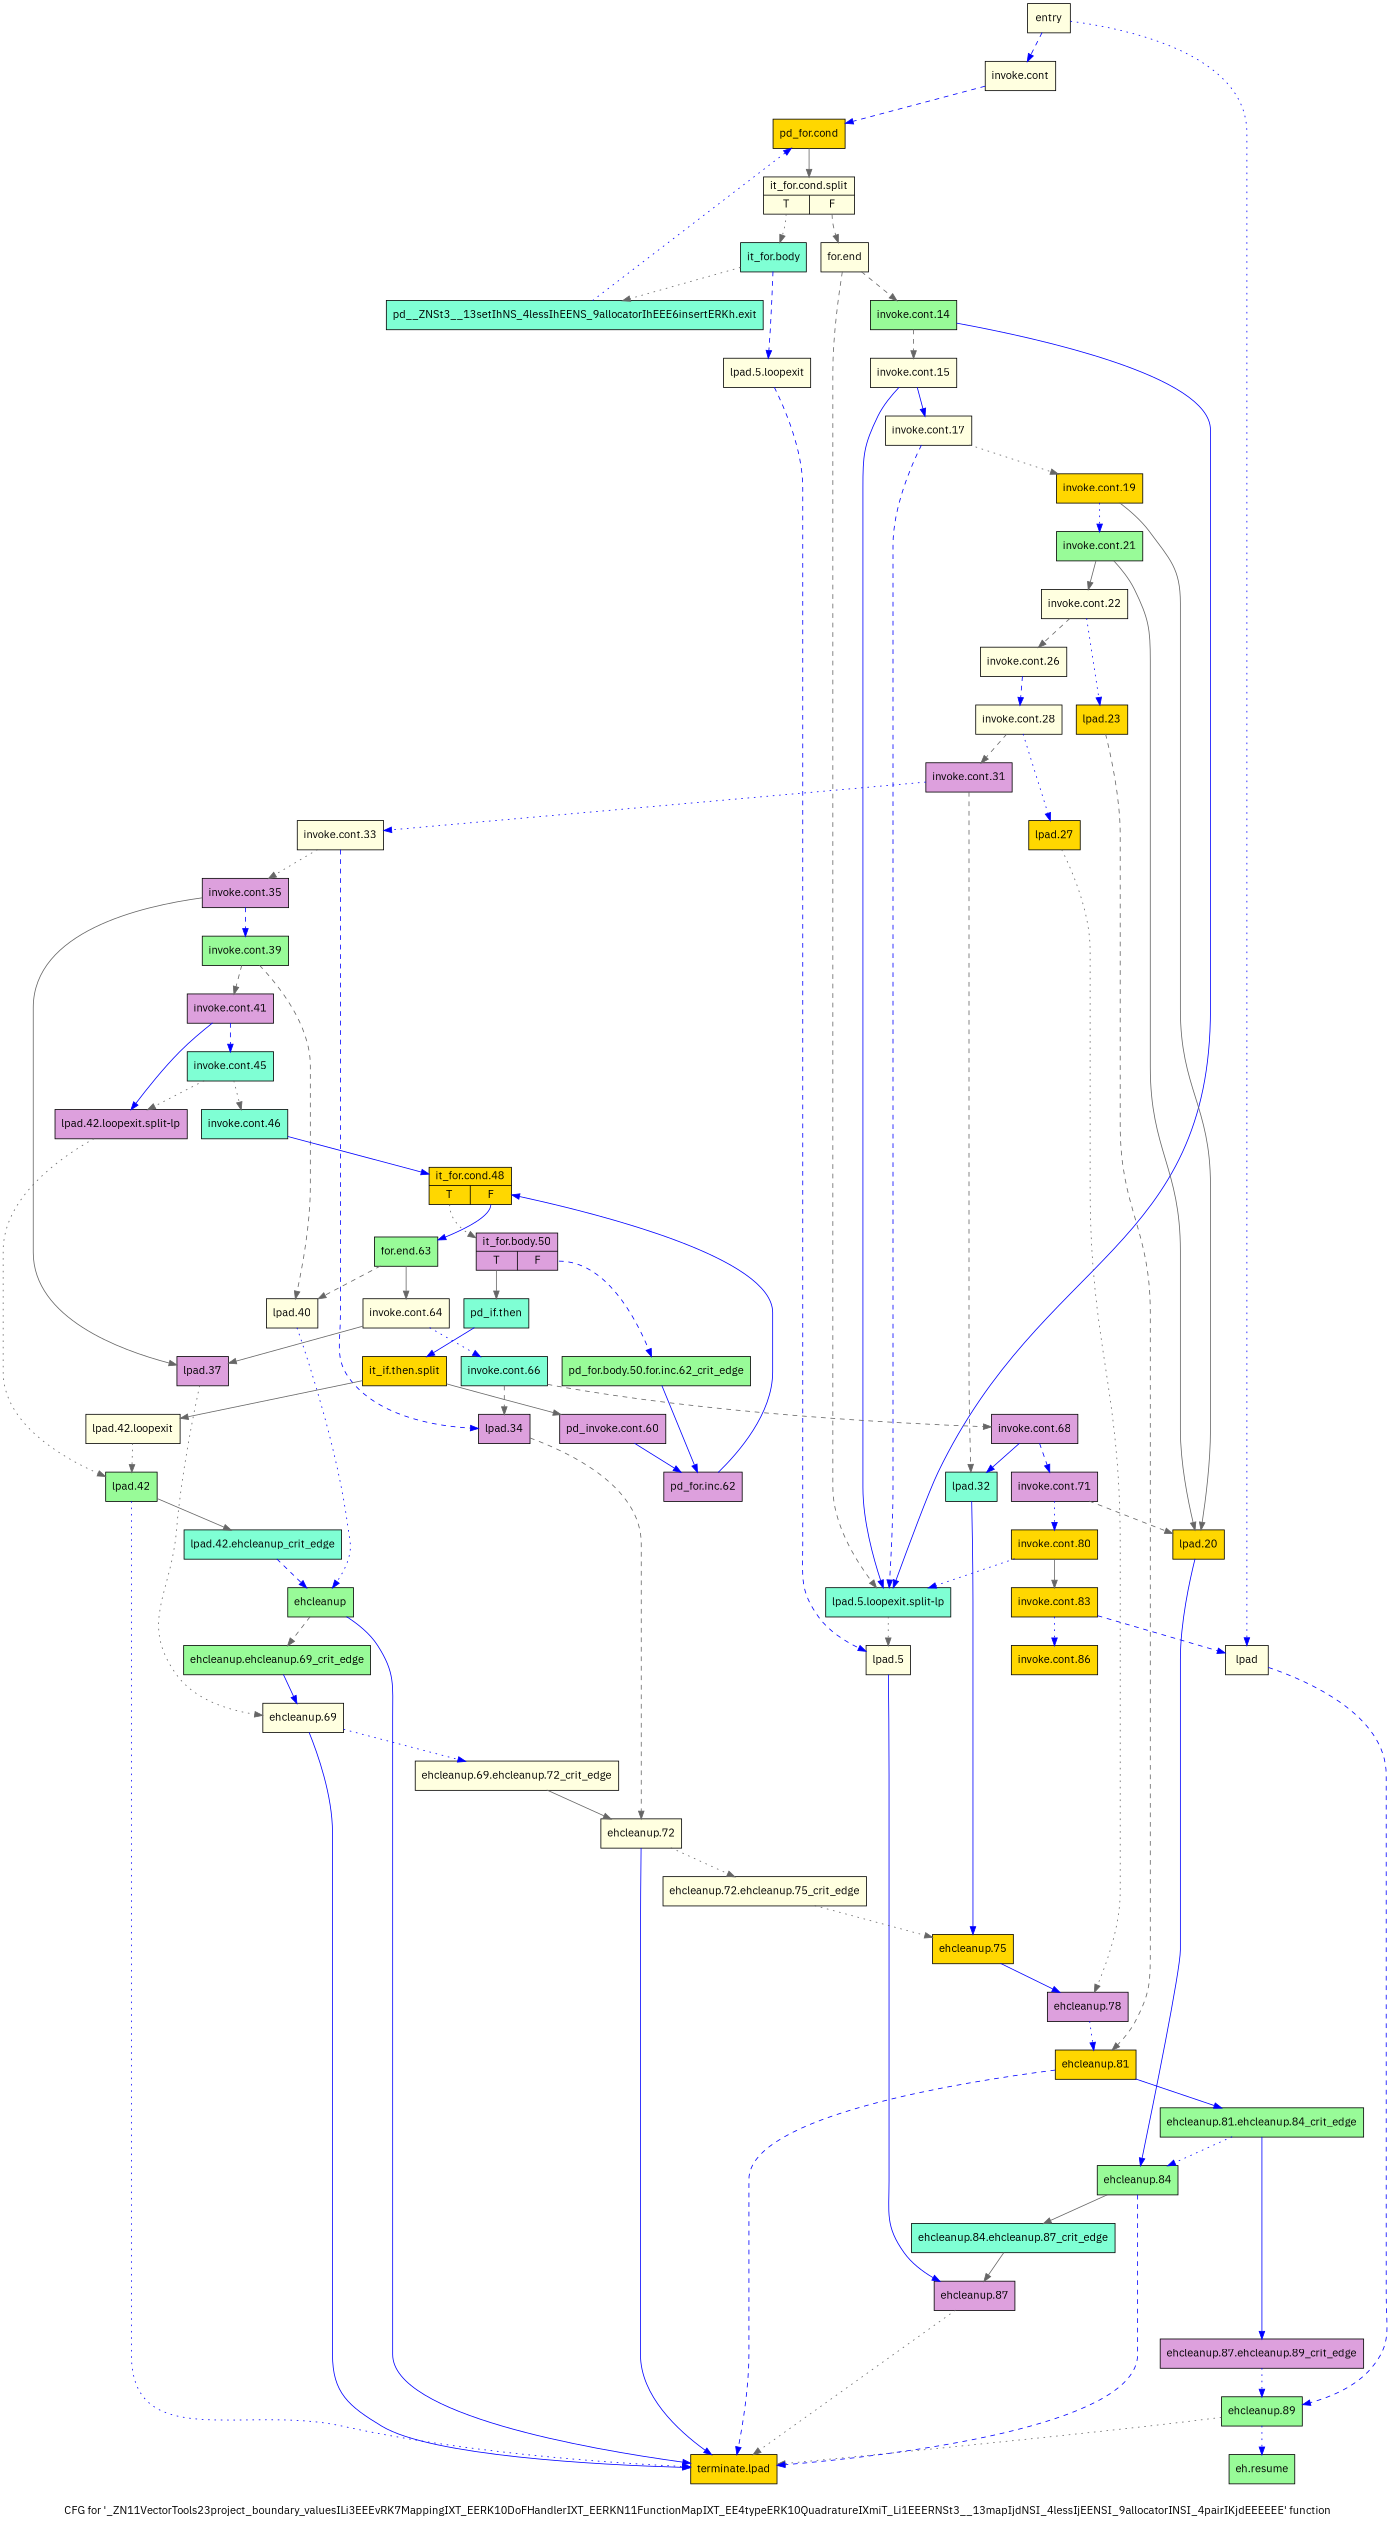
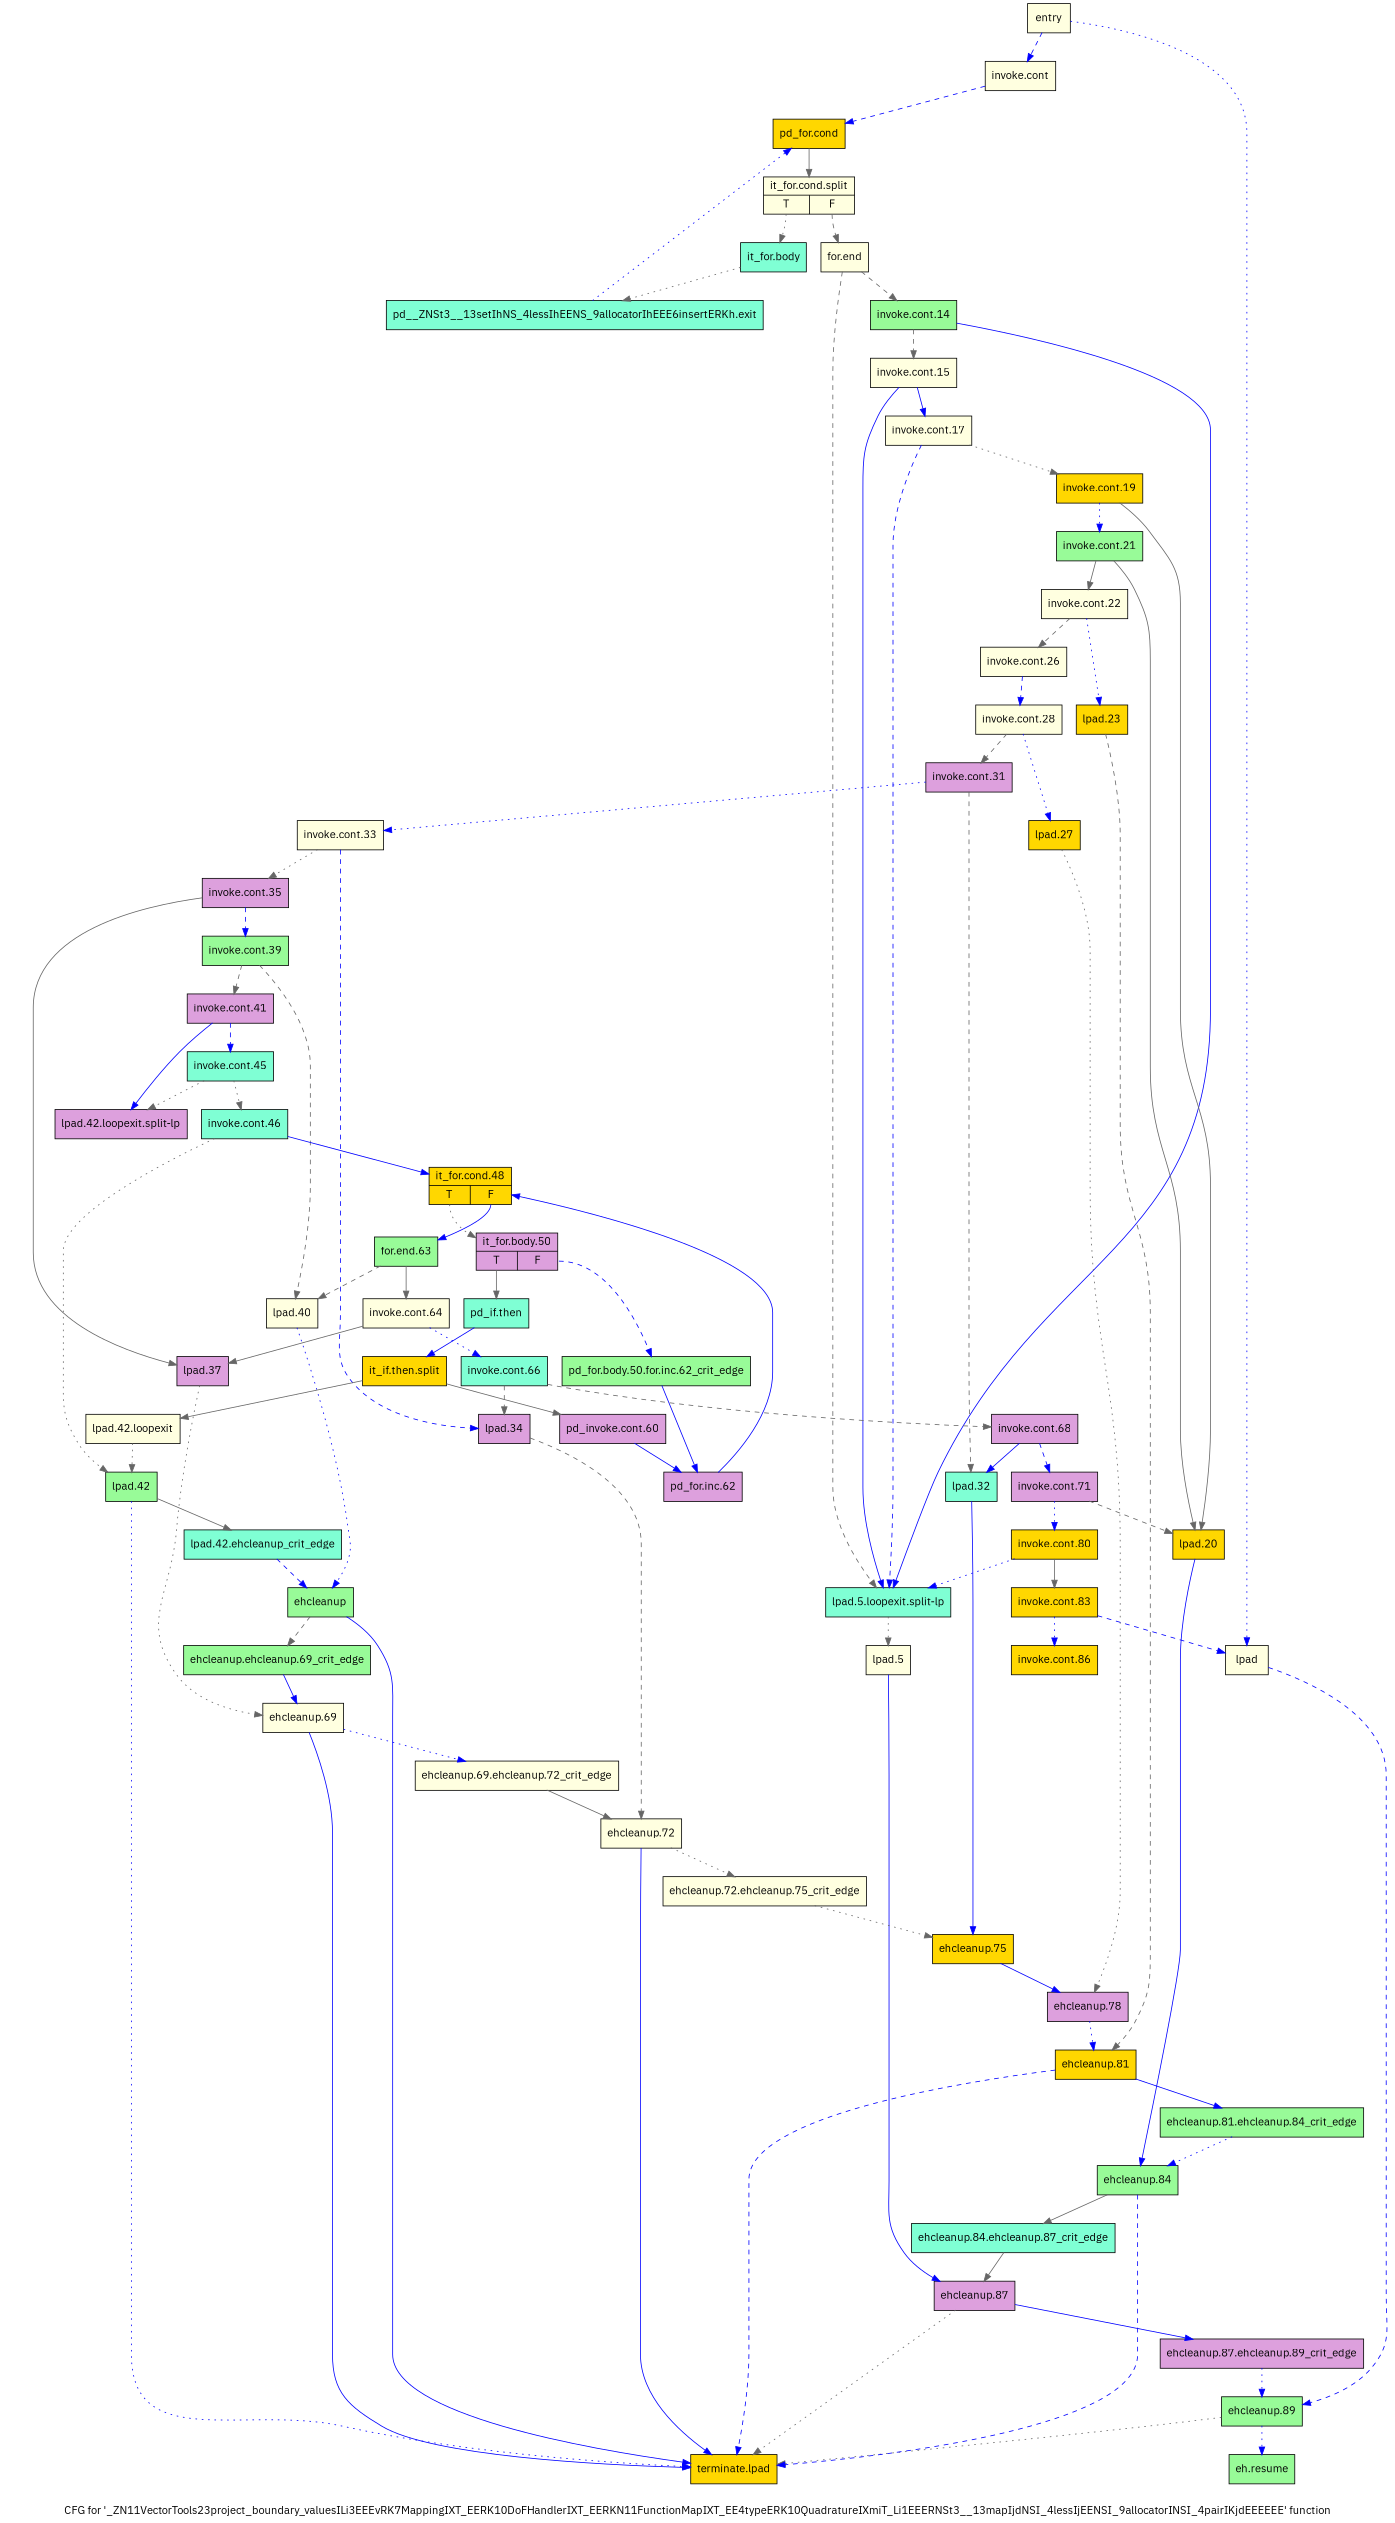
(767, 373) -> none
(3, 1309) -> (63, 1269)
(1262, 2234) -> (1100, 2321)
